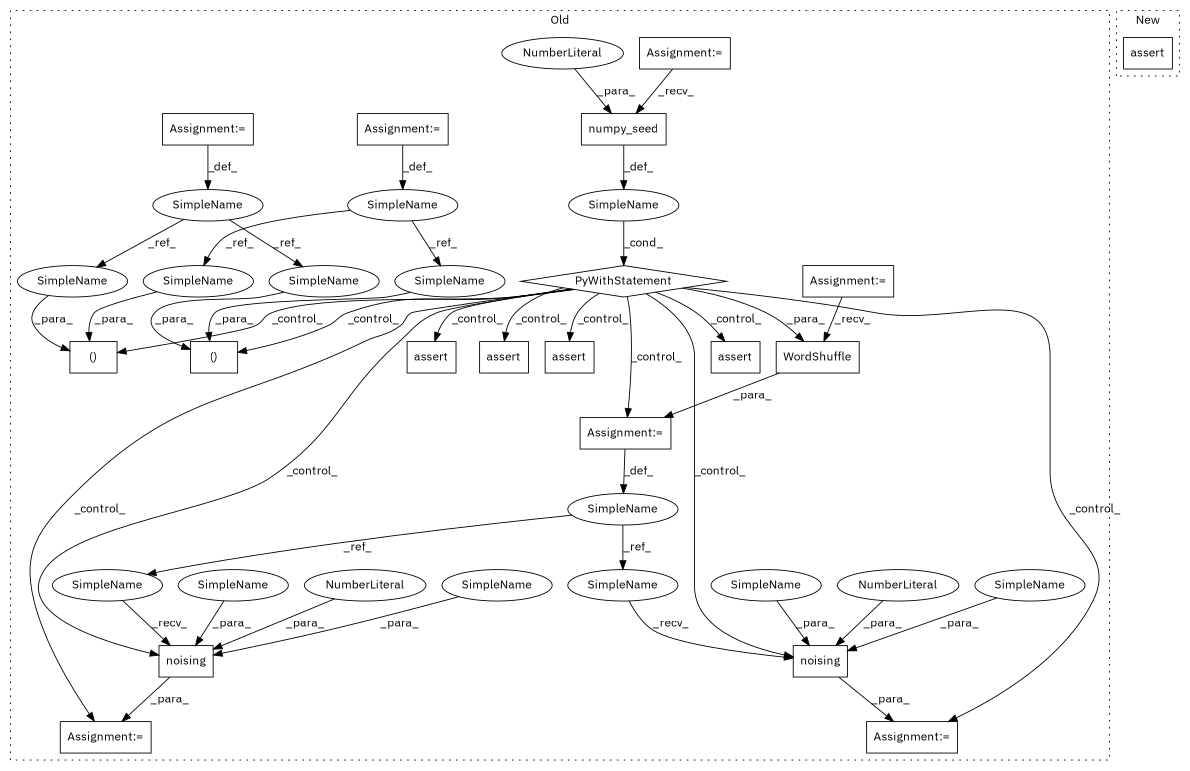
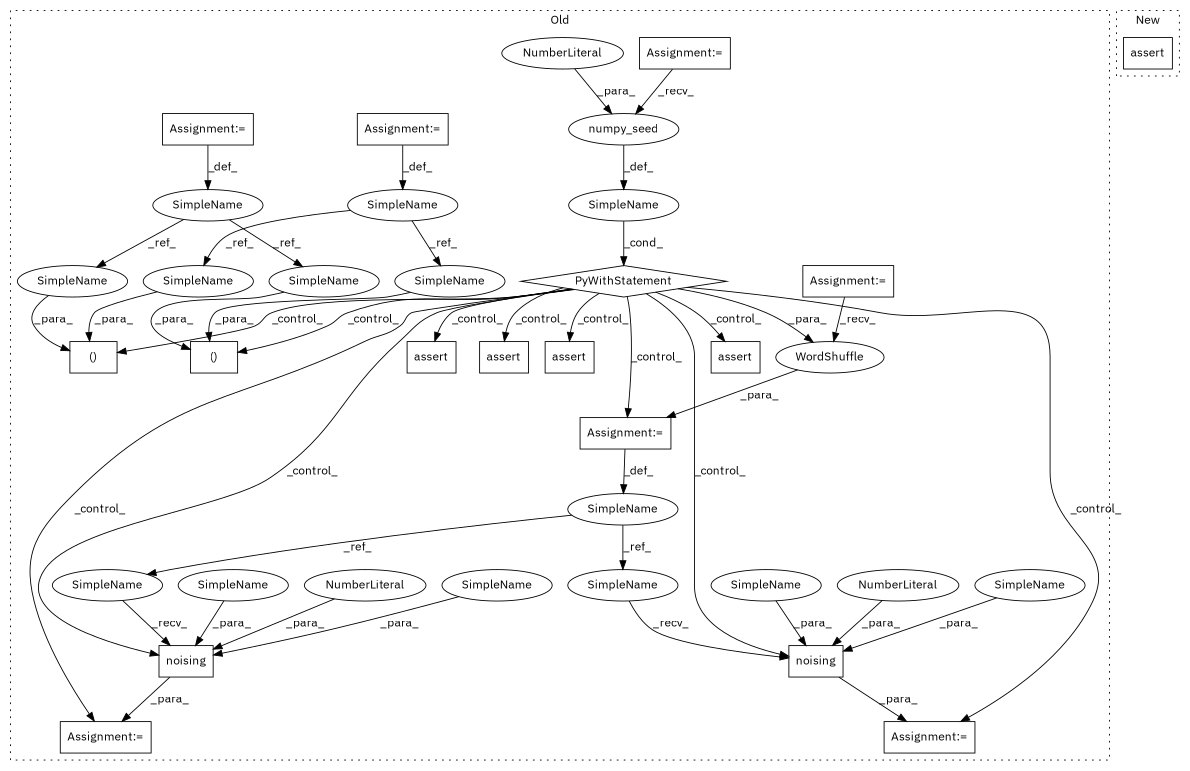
(624, 129) -> (624, 129)
(818, 357) -> (830, 357)
